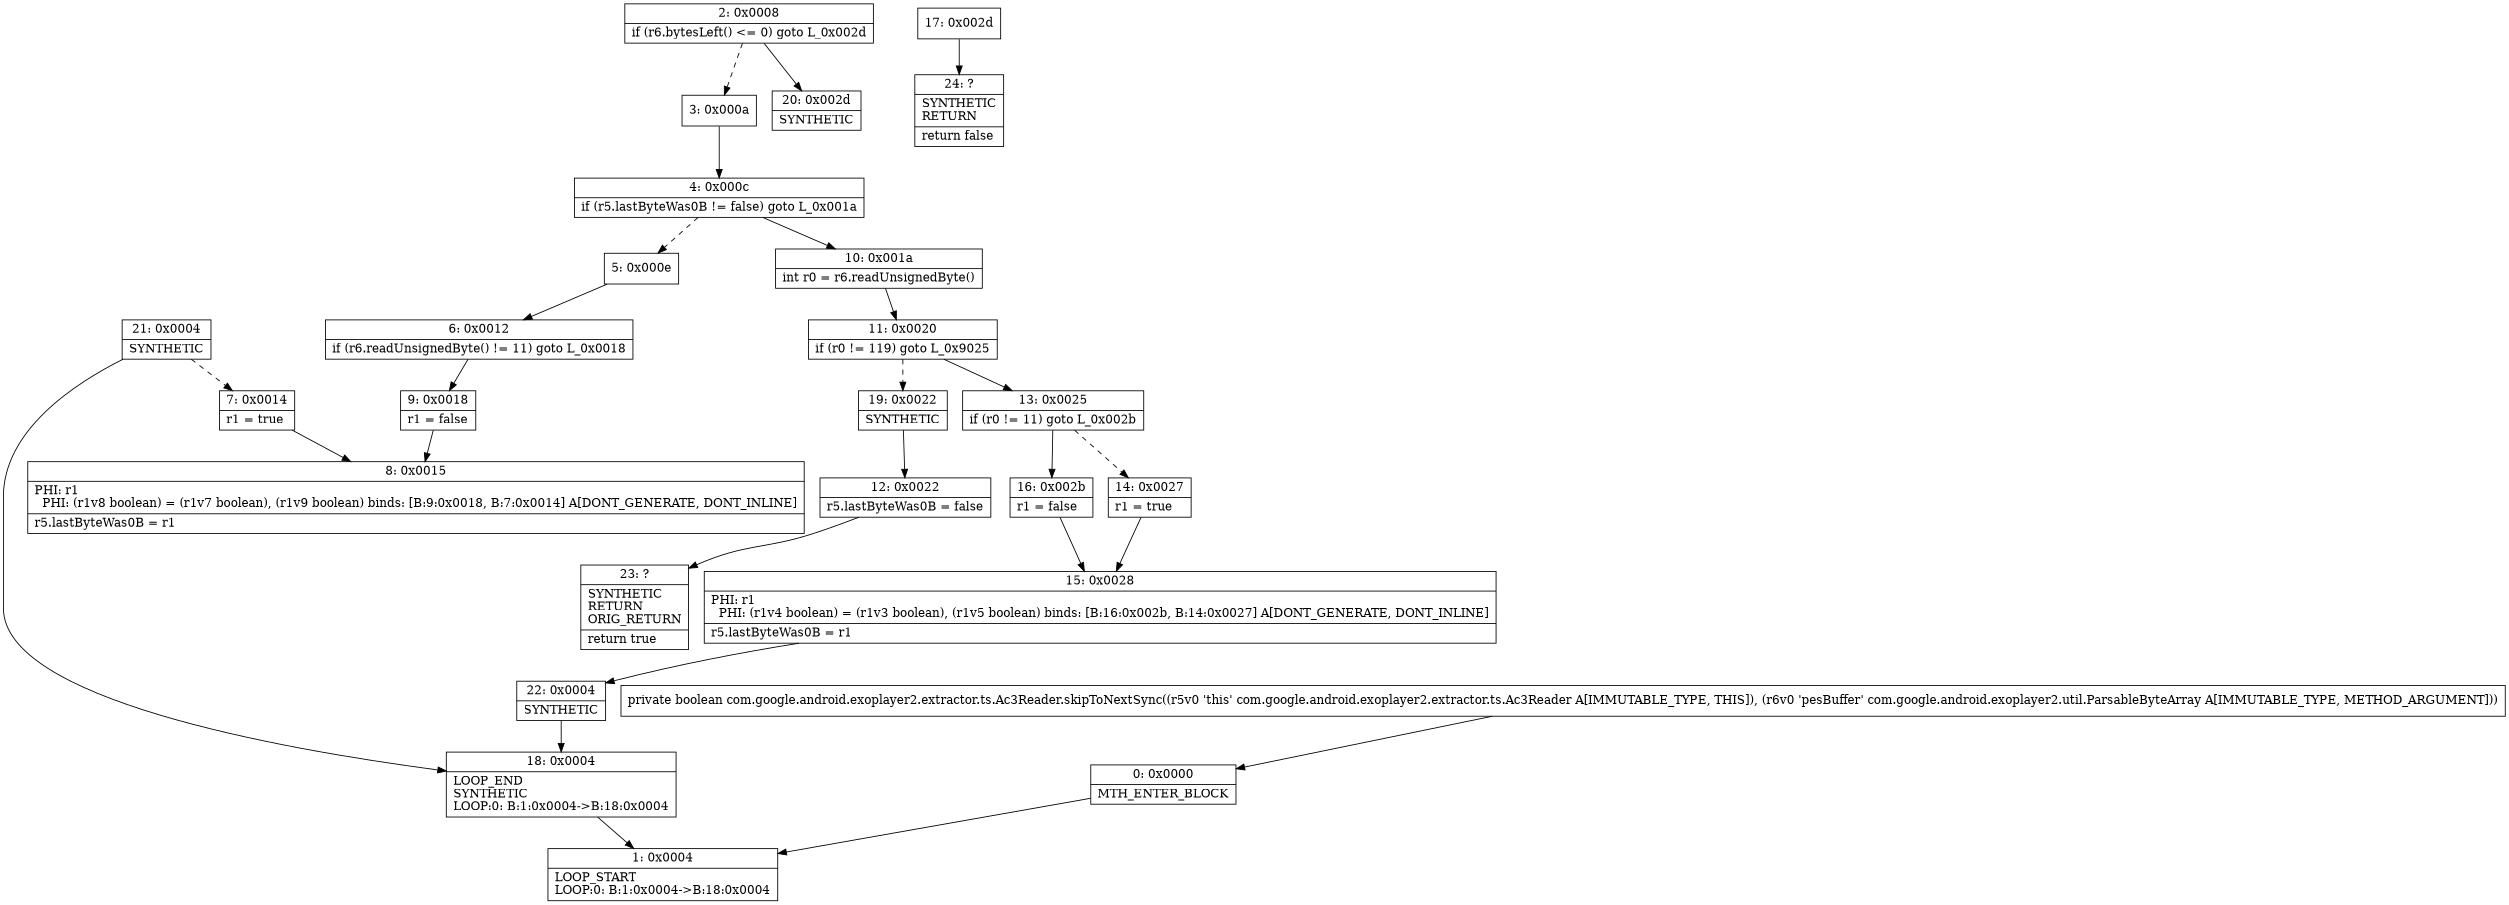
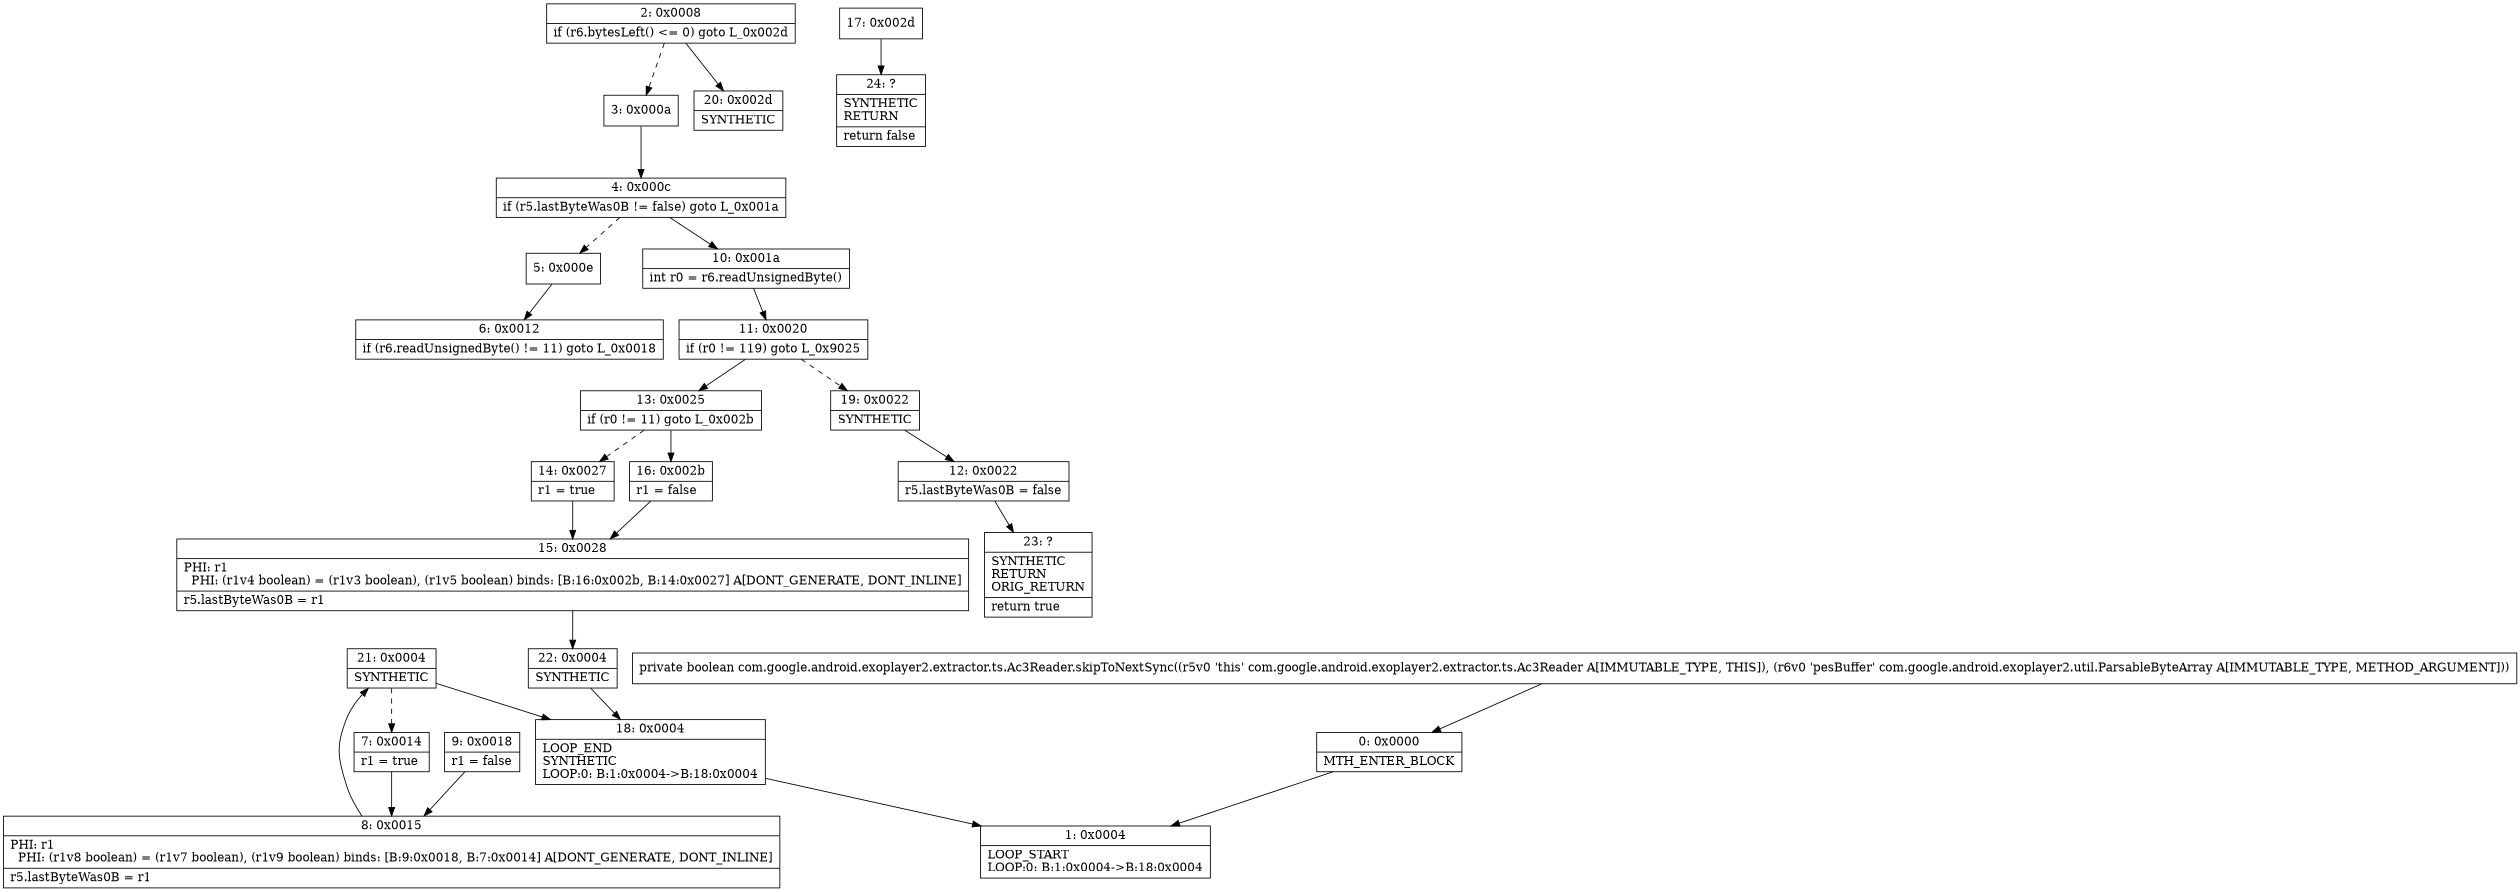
(461, 371) -> none
none -> (339, 755)
